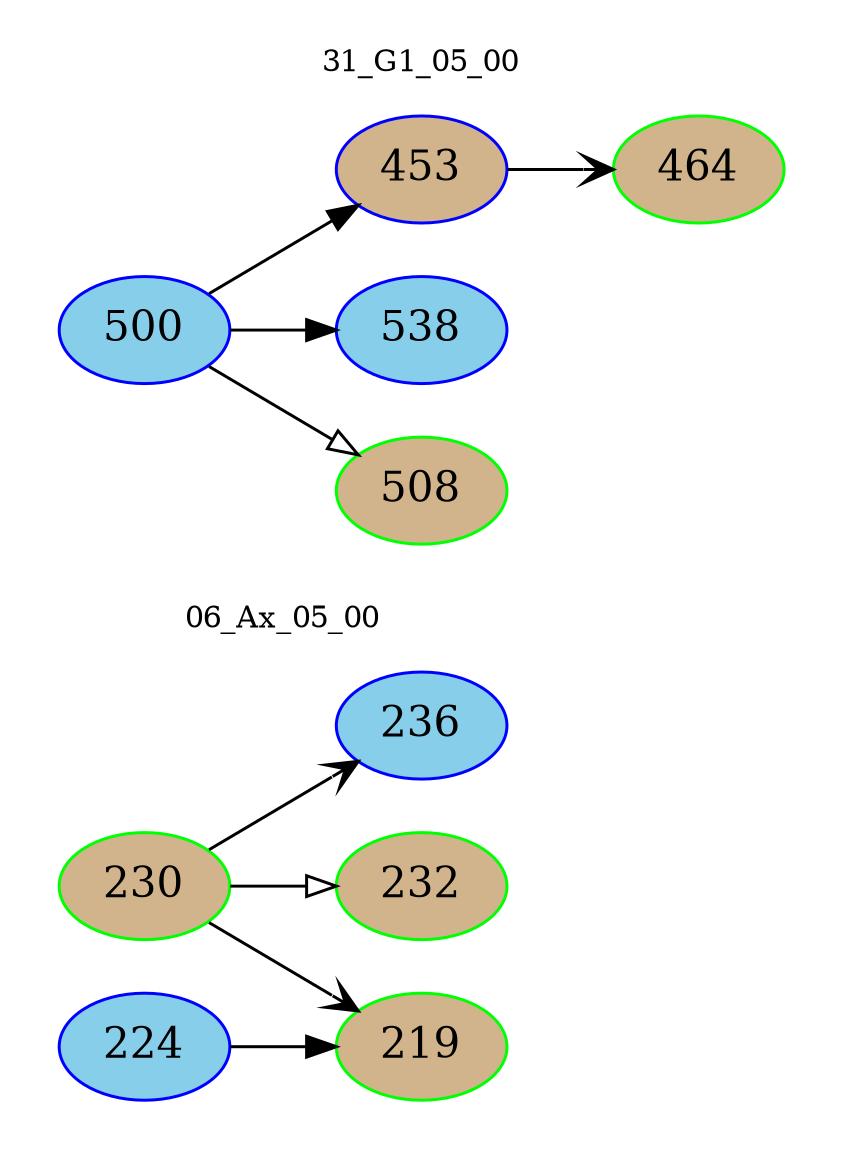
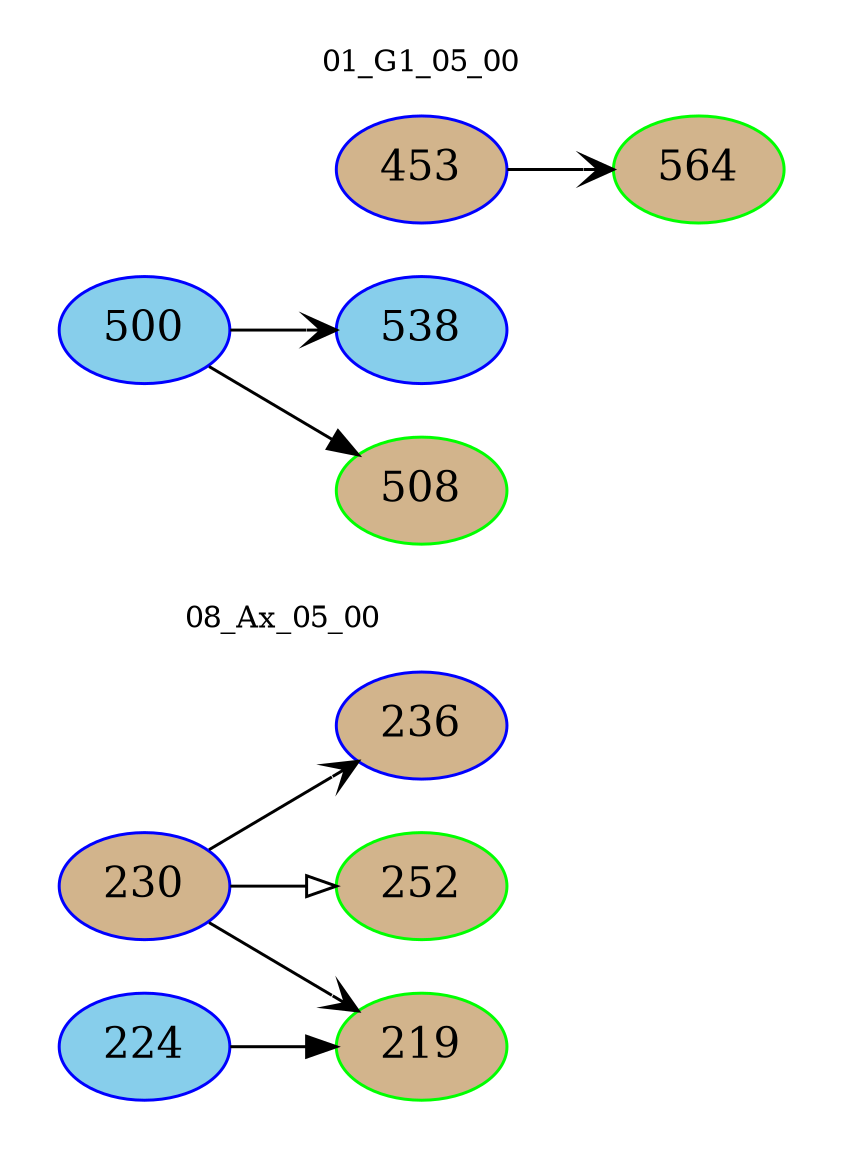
(422, 64) -> (422, 64)
(699, 169) -> (699, 169)
(270, 257) -> none
(268, 330) -> (268, 330)
(270, 403) -> (270, 403)
(283, 620) -> (283, 620)
(422, 726) -> (422, 726)
(145, 886) -> (145, 886)
(422, 886) -> (422, 886)
